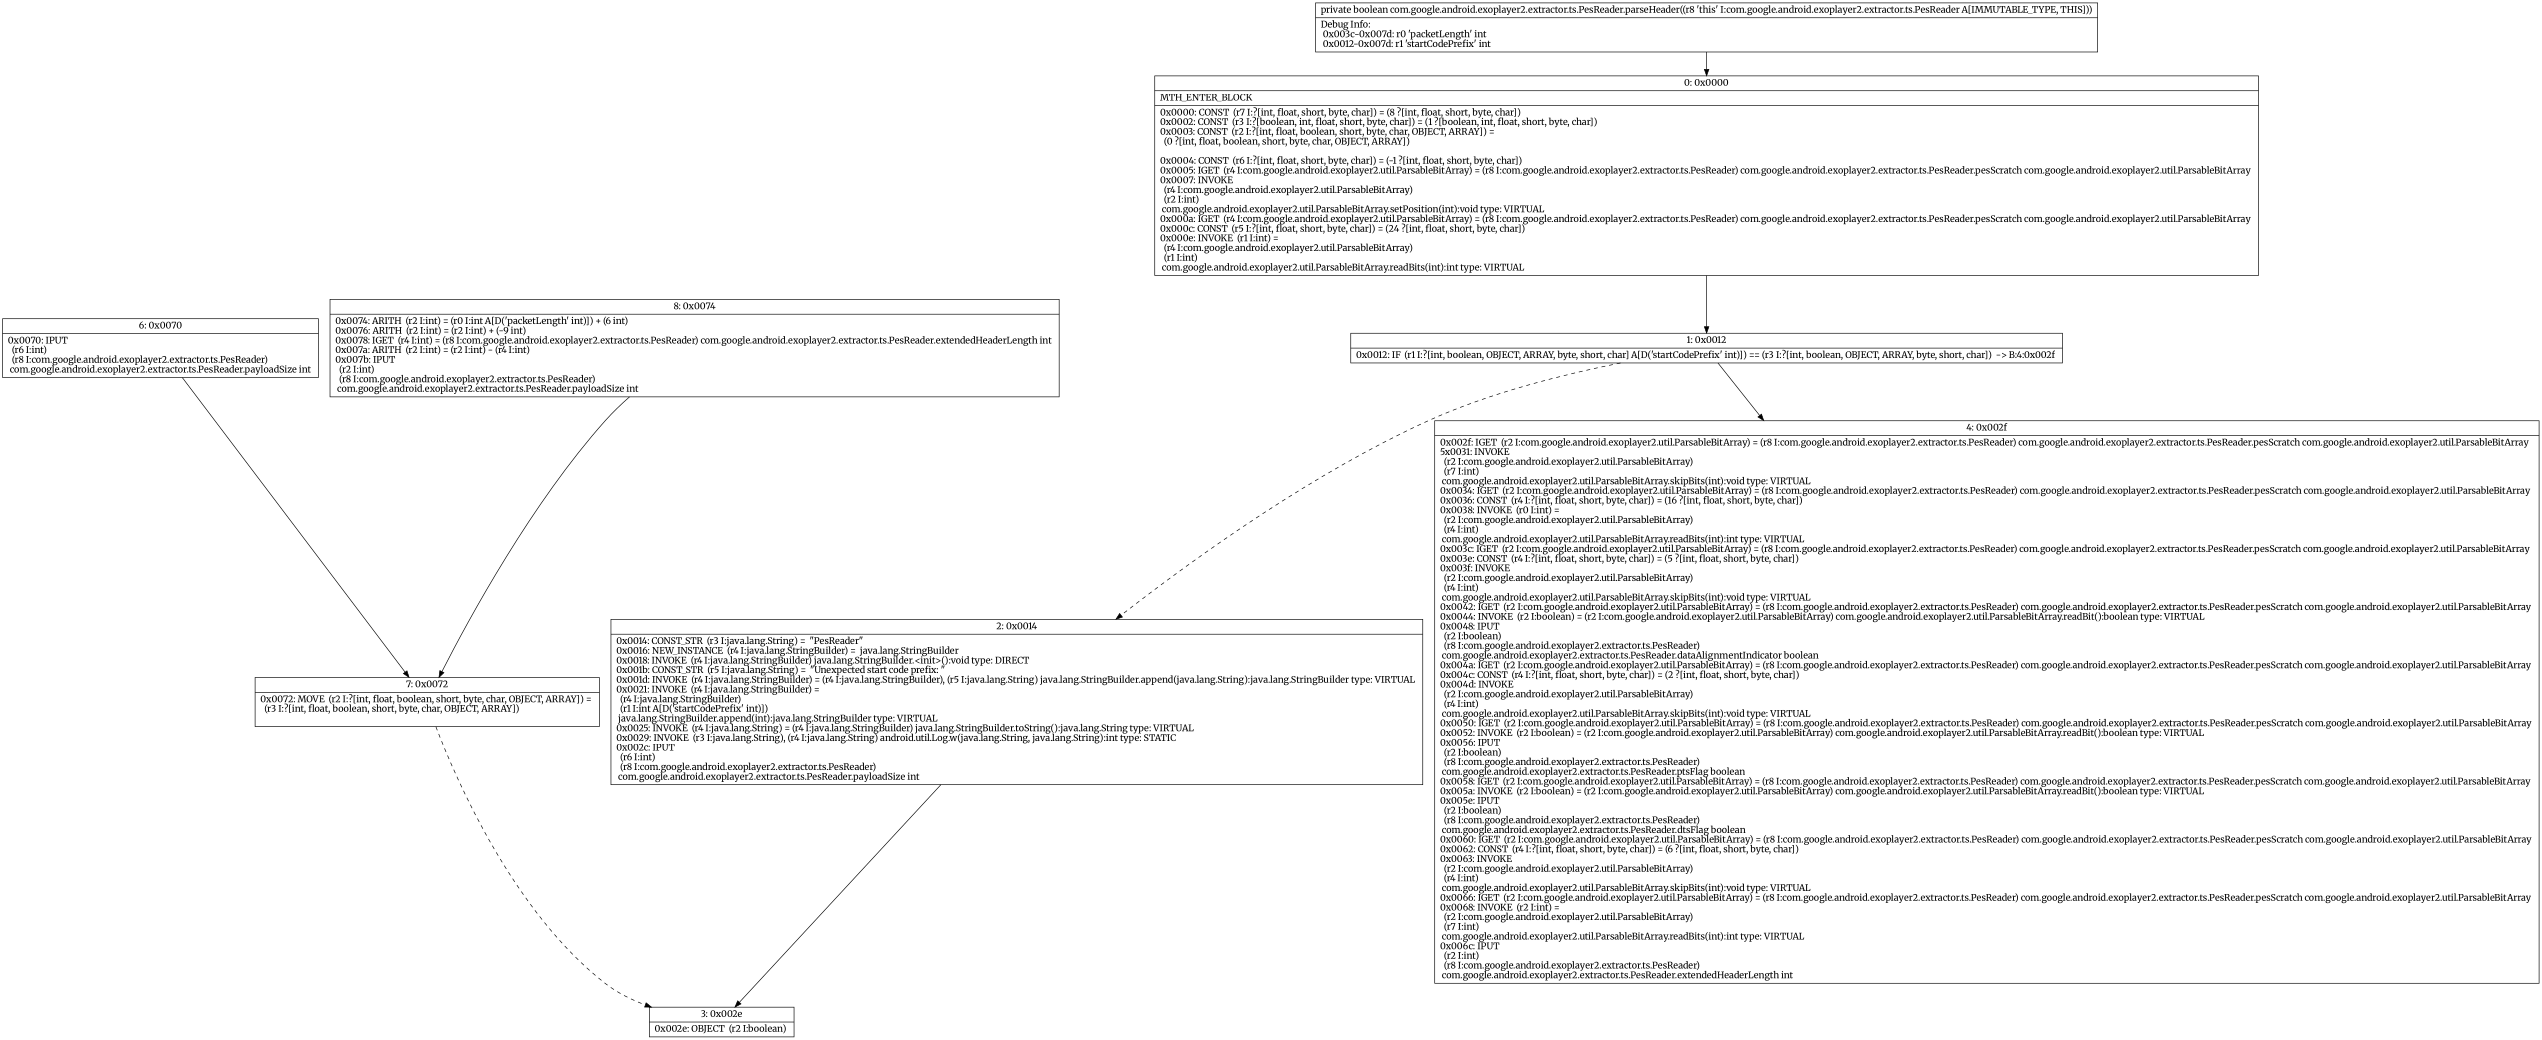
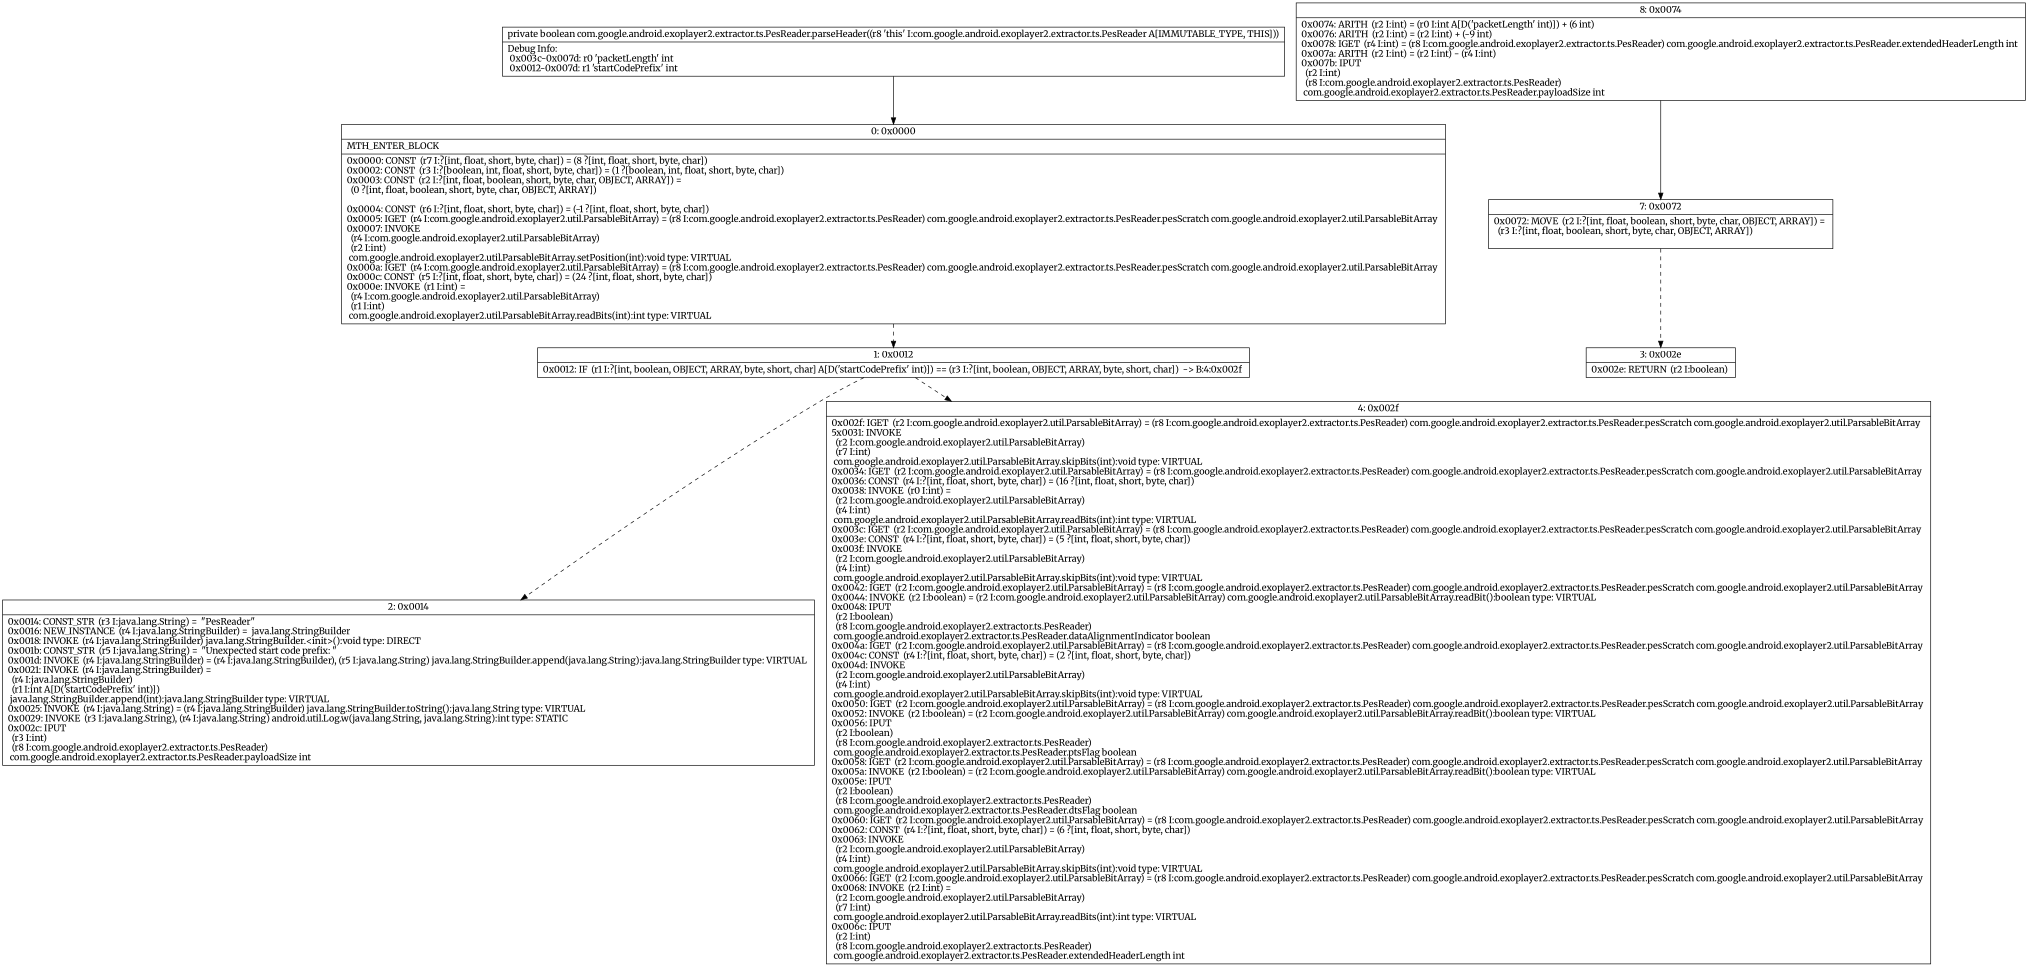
(1707, 301) -> (894, 333)
(160, 348) -> none
(1739, 389) -> (931, 388)
(636, 758) -> (27, 738)
(840, 894) -> none
(722, 1029) -> (1661, 370)
